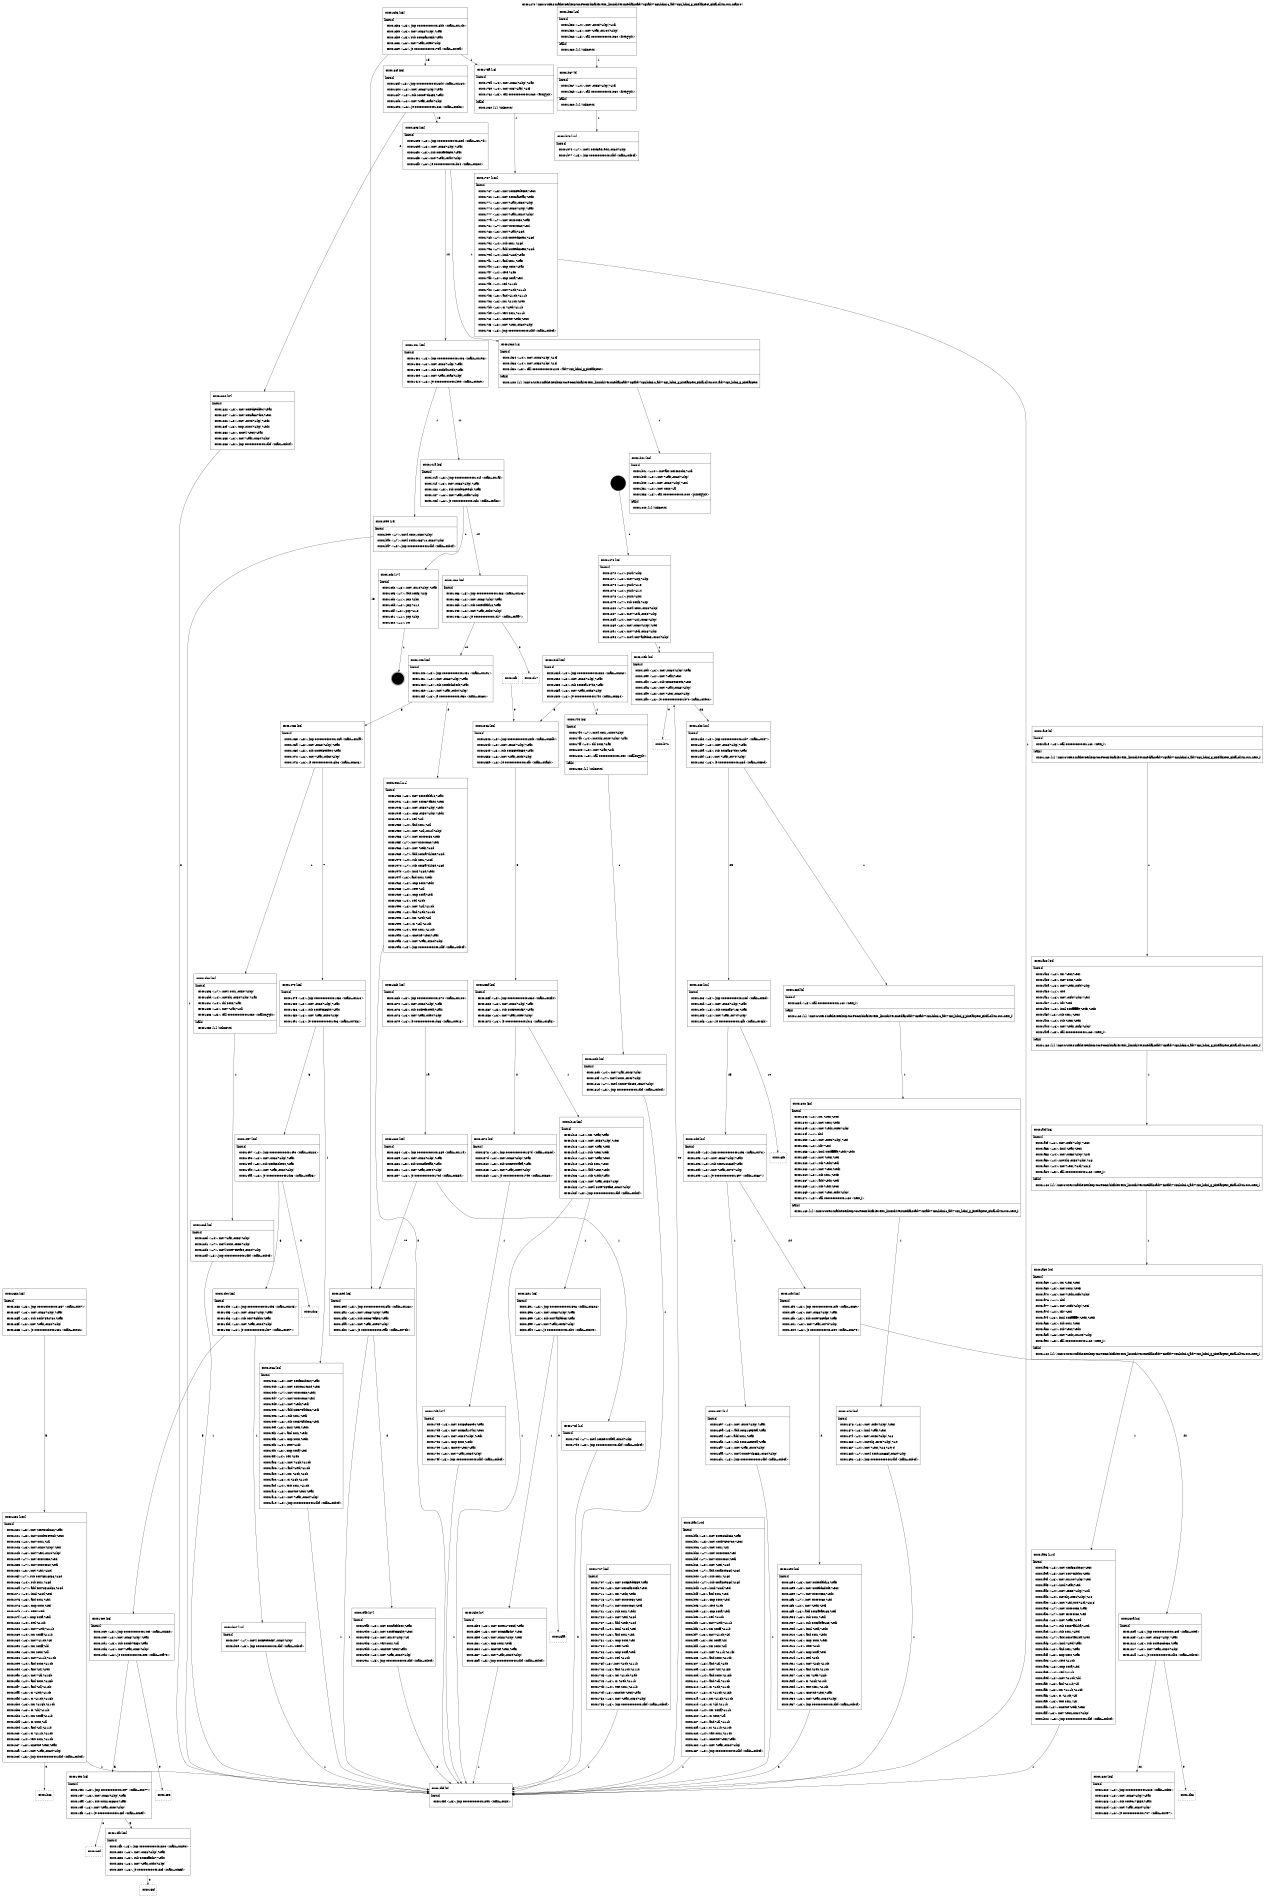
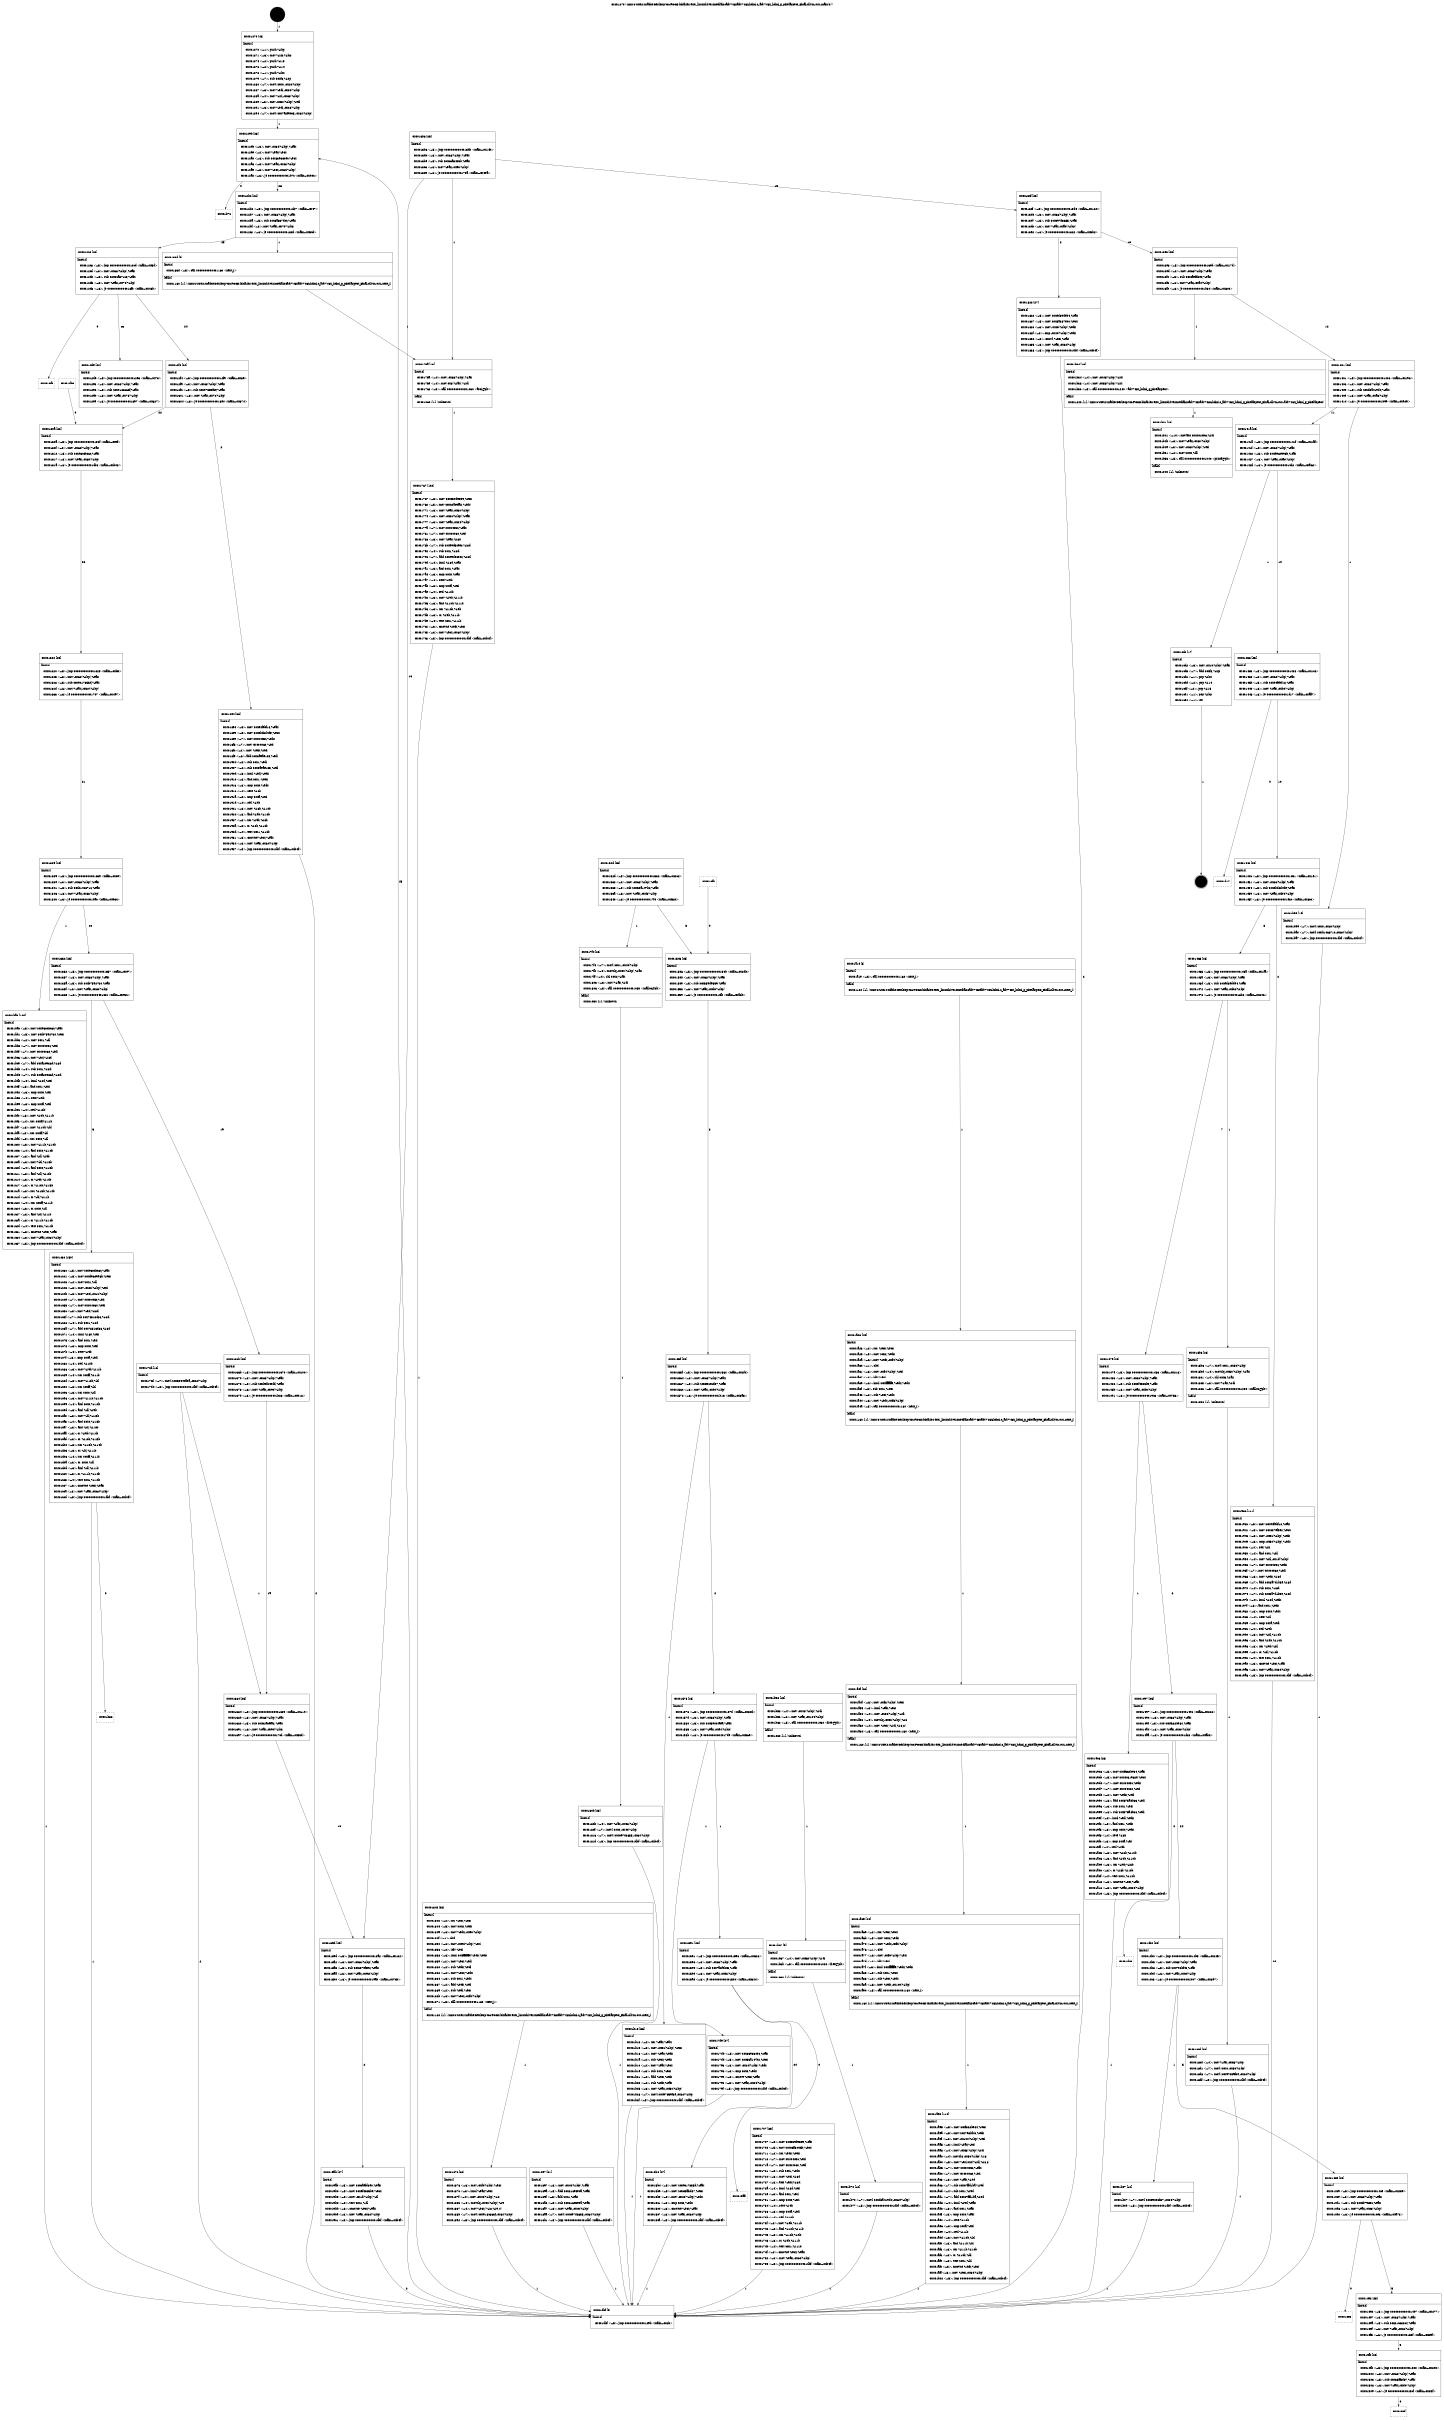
none -> (81, 882)
(901, 1059) -> (360, 324)
(769, 1075) -> (97, 327)
none -> (188, 1174)
(772, 1234) -> (162, 327)
(603, 1236) -> (221, 1542)
(280, 1241) -> (1181, 1827)
(418, 1241) -> (1274, 1962)
(578, 1243) -> (717, 1839)
(736, 1293) -> none
(551, 1436) -> (795, 2065)
(345, 1591) -> (799, 2298)
(1175, 1724) -> (72, 406)
(94, 1852) -> none
